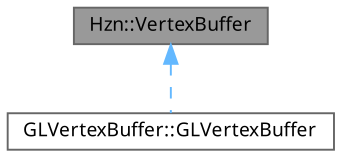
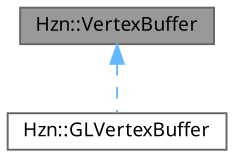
(171, 131) -> (117, 131)
